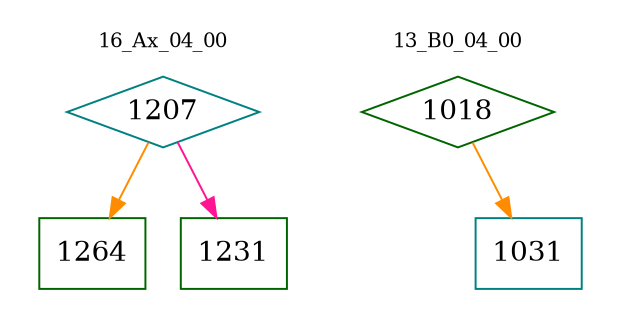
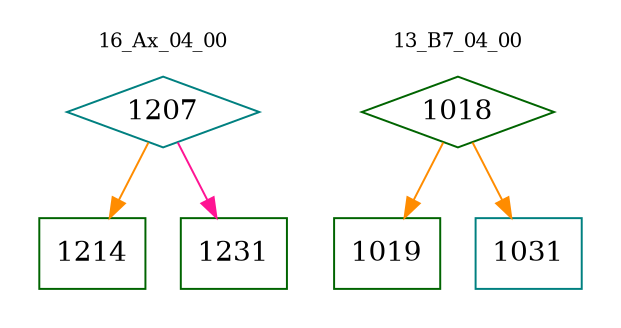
(458, 42) -> (458, 42)
(92, 254) -> (92, 254)
none -> (387, 254)
